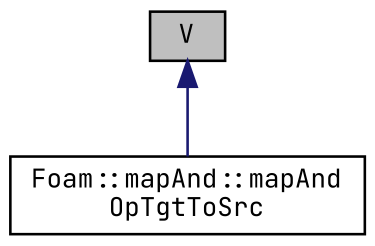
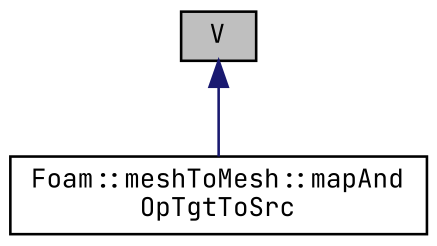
(188, 195) -> (219, 195)
